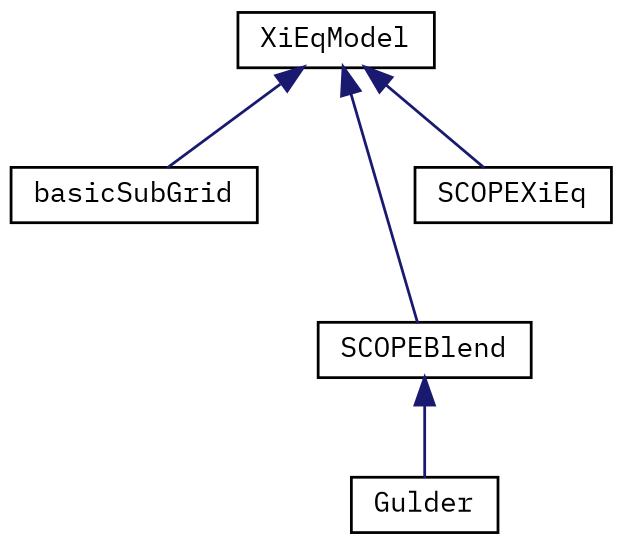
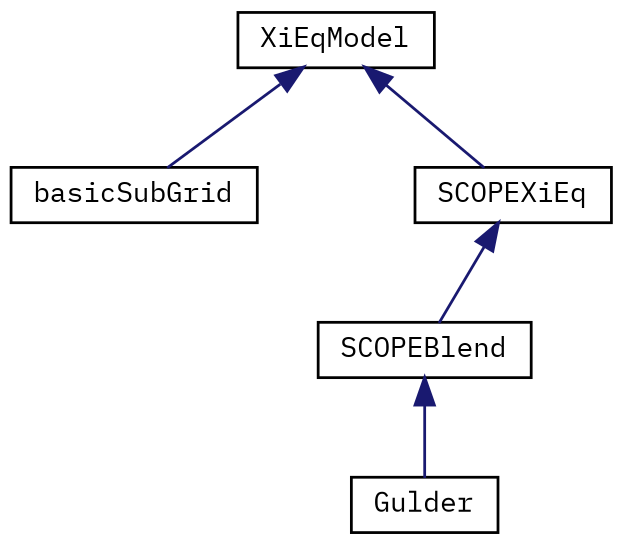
(384, 209) -> (462, 285)
